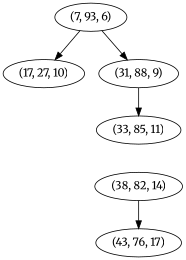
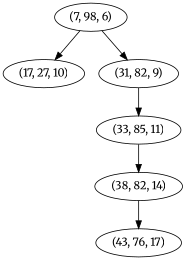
(91, 17) -> (91, 17)
(139, 74) -> (139, 74)
none -> (139, 154)
